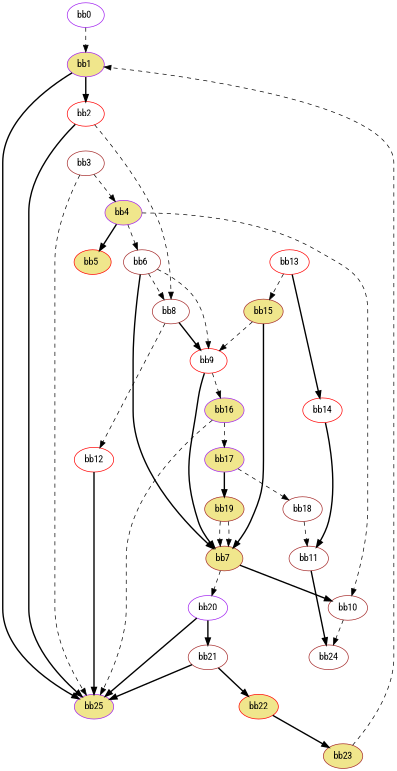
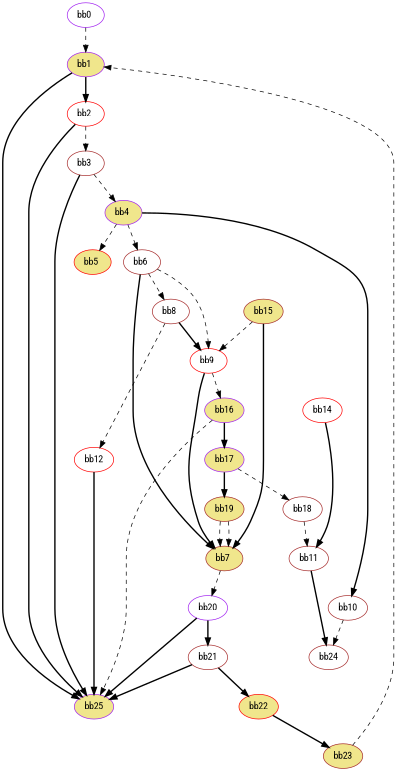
(149, 202) -> (86, 135)
(110, 234) -> (110, 234)
(290, 262) -> none
(368, 318) -> (368, 318)
(224, 432) -> (224, 432)
(55, 433) -> (55, 433)
(282, 582) -> none
